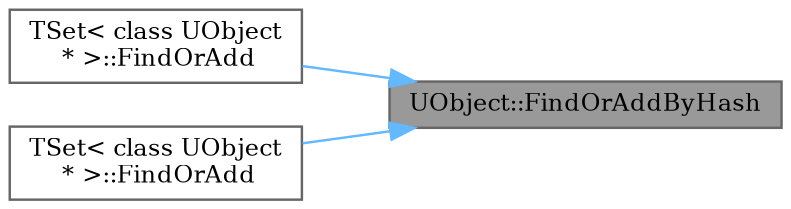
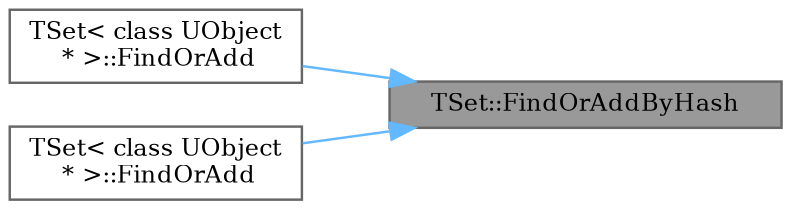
(586, 105) -> (586, 105)
